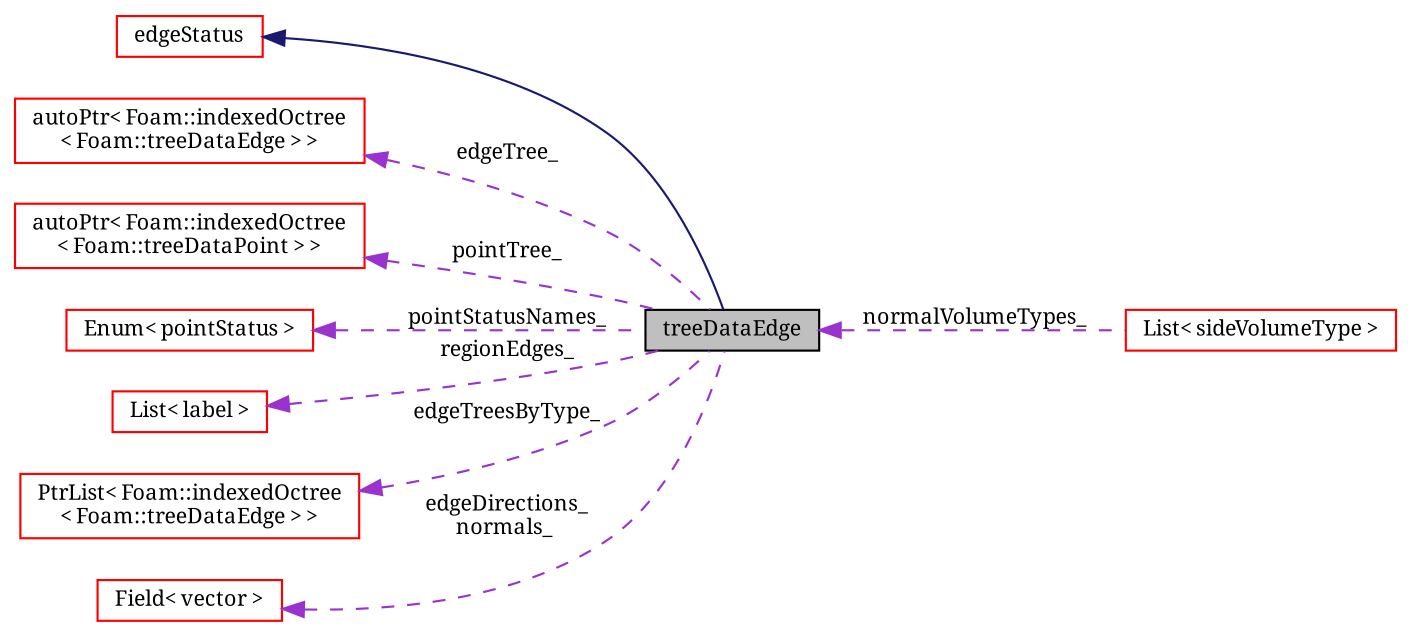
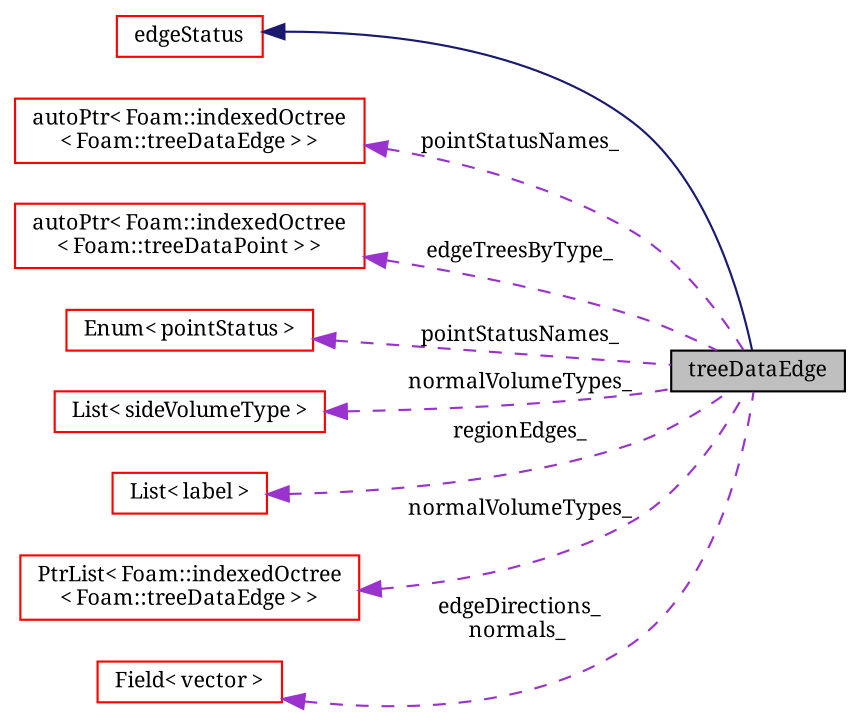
(505, 153) -> (518, 143)
(505, 252) -> (518, 252)
(983, 330) -> (509, 405)
(505, 413) -> (518, 509)
